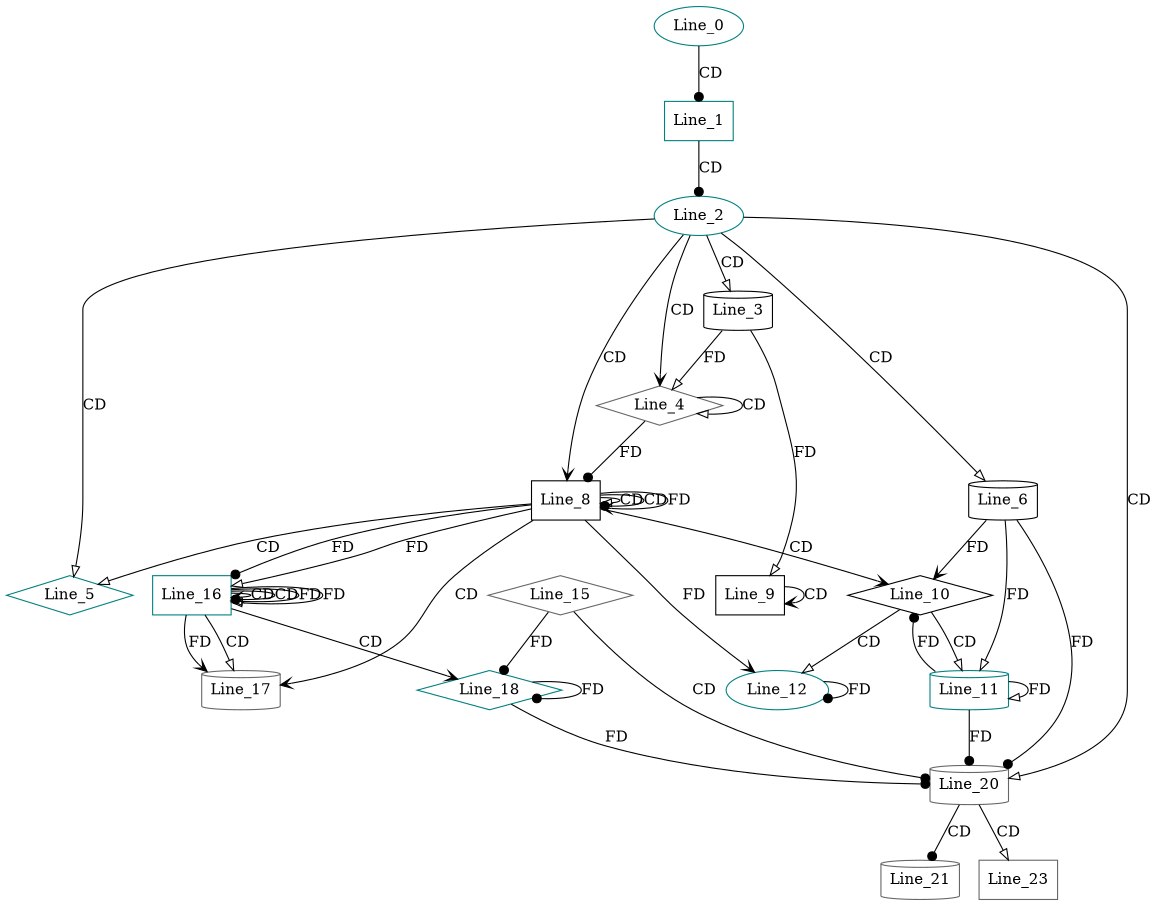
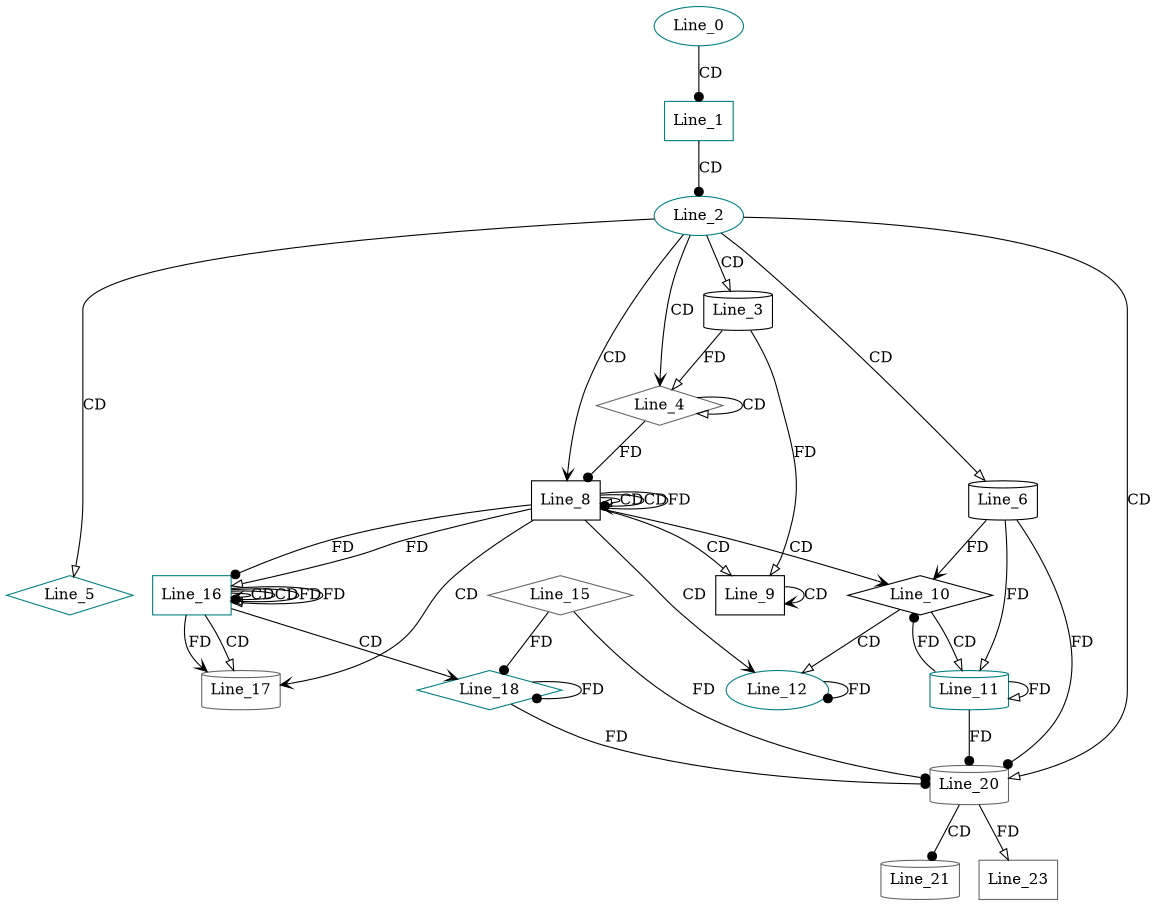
(317, 529) -> (666, 531)
(695, 595) -> (695, 595)
(704, 690) -> (704, 690)
(1009, 832) -> (1009, 832)
